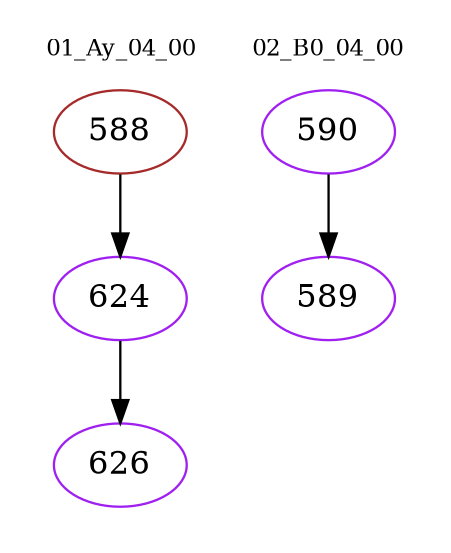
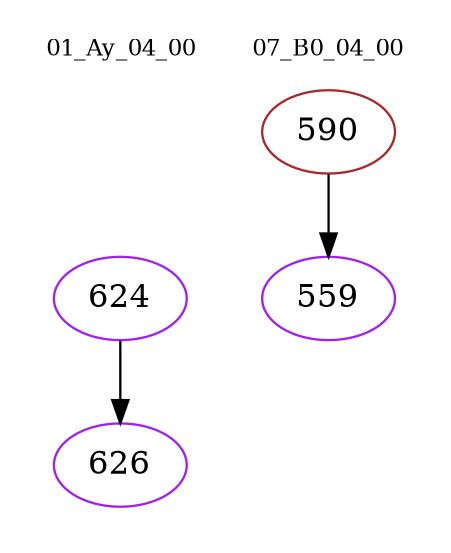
(329, 50) -> (329, 50)
(120, 132) -> none
(329, 132) -> (329, 132)
(329, 298) -> (329, 298)
